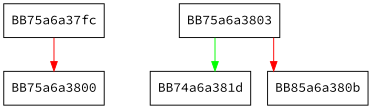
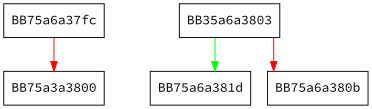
(230, 21) -> (230, 21)
(54, 88) -> (54, 88)
(200, 88) -> (200, 88)
(318, 88) -> (318, 88)
